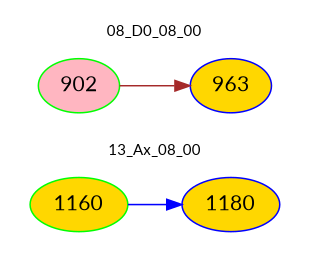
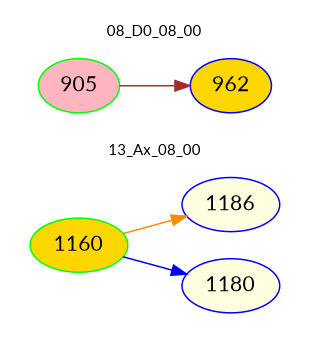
(79, 86) -> (79, 86)
(231, 86) -> (231, 86)
(231, 205) -> (231, 286)
none -> (231, 205)
